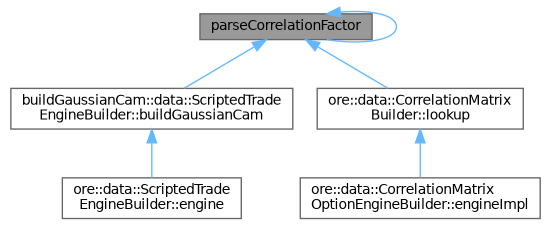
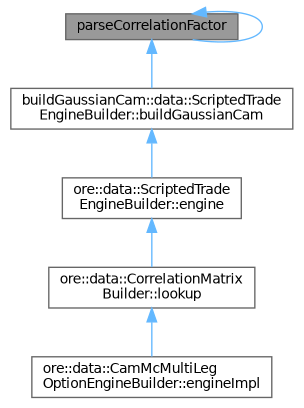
(353, 68) -> (152, 250)
(420, 198) -> (152, 377)
